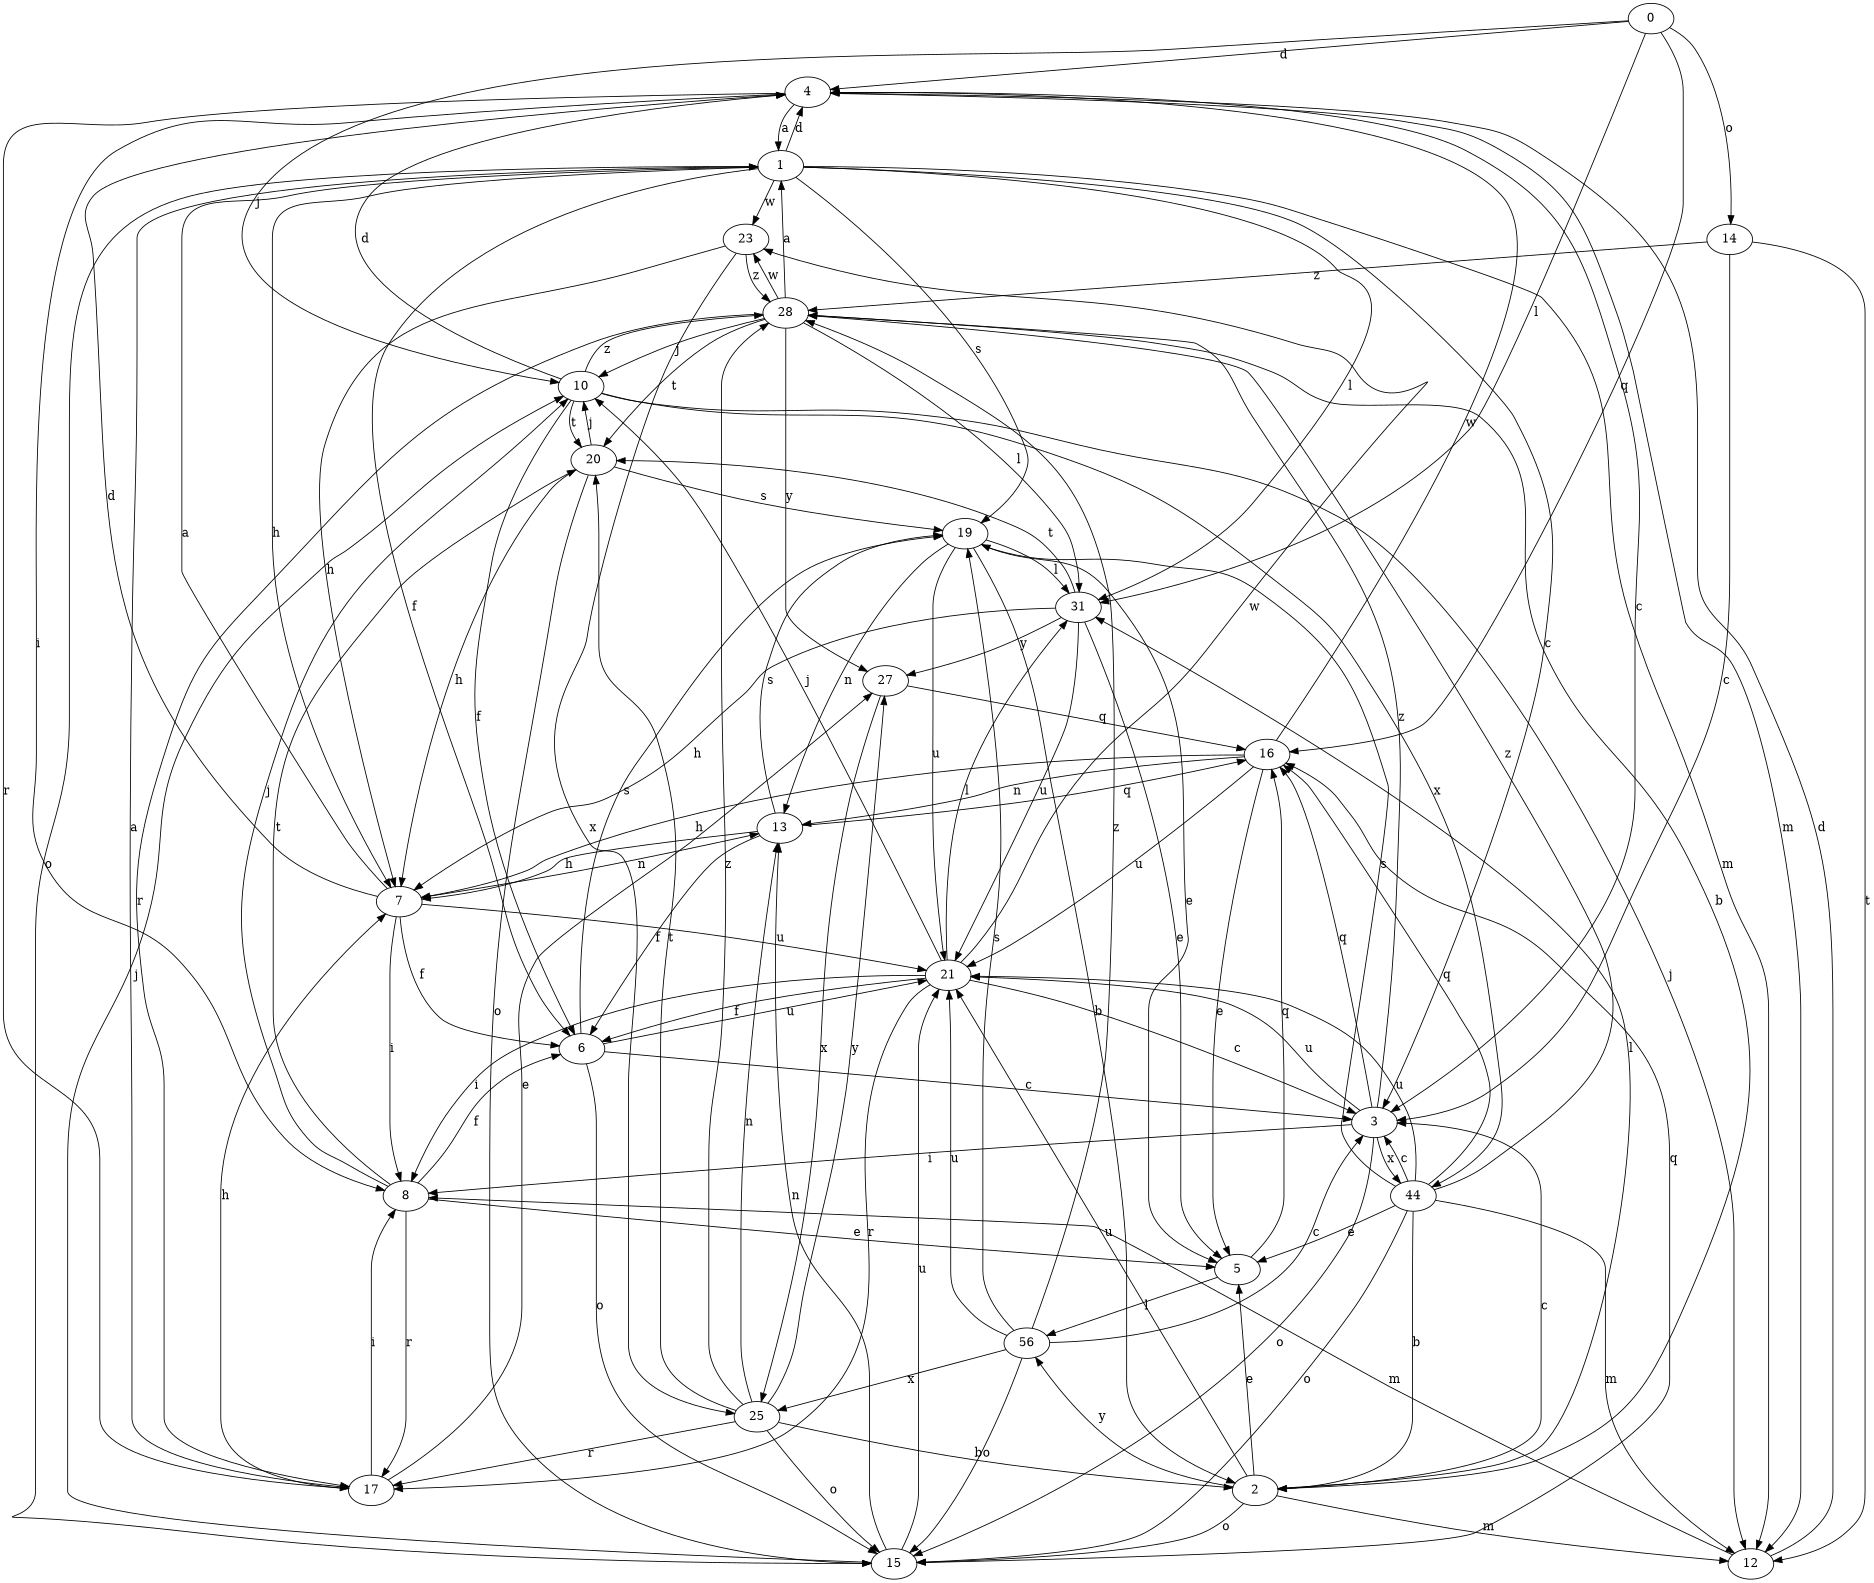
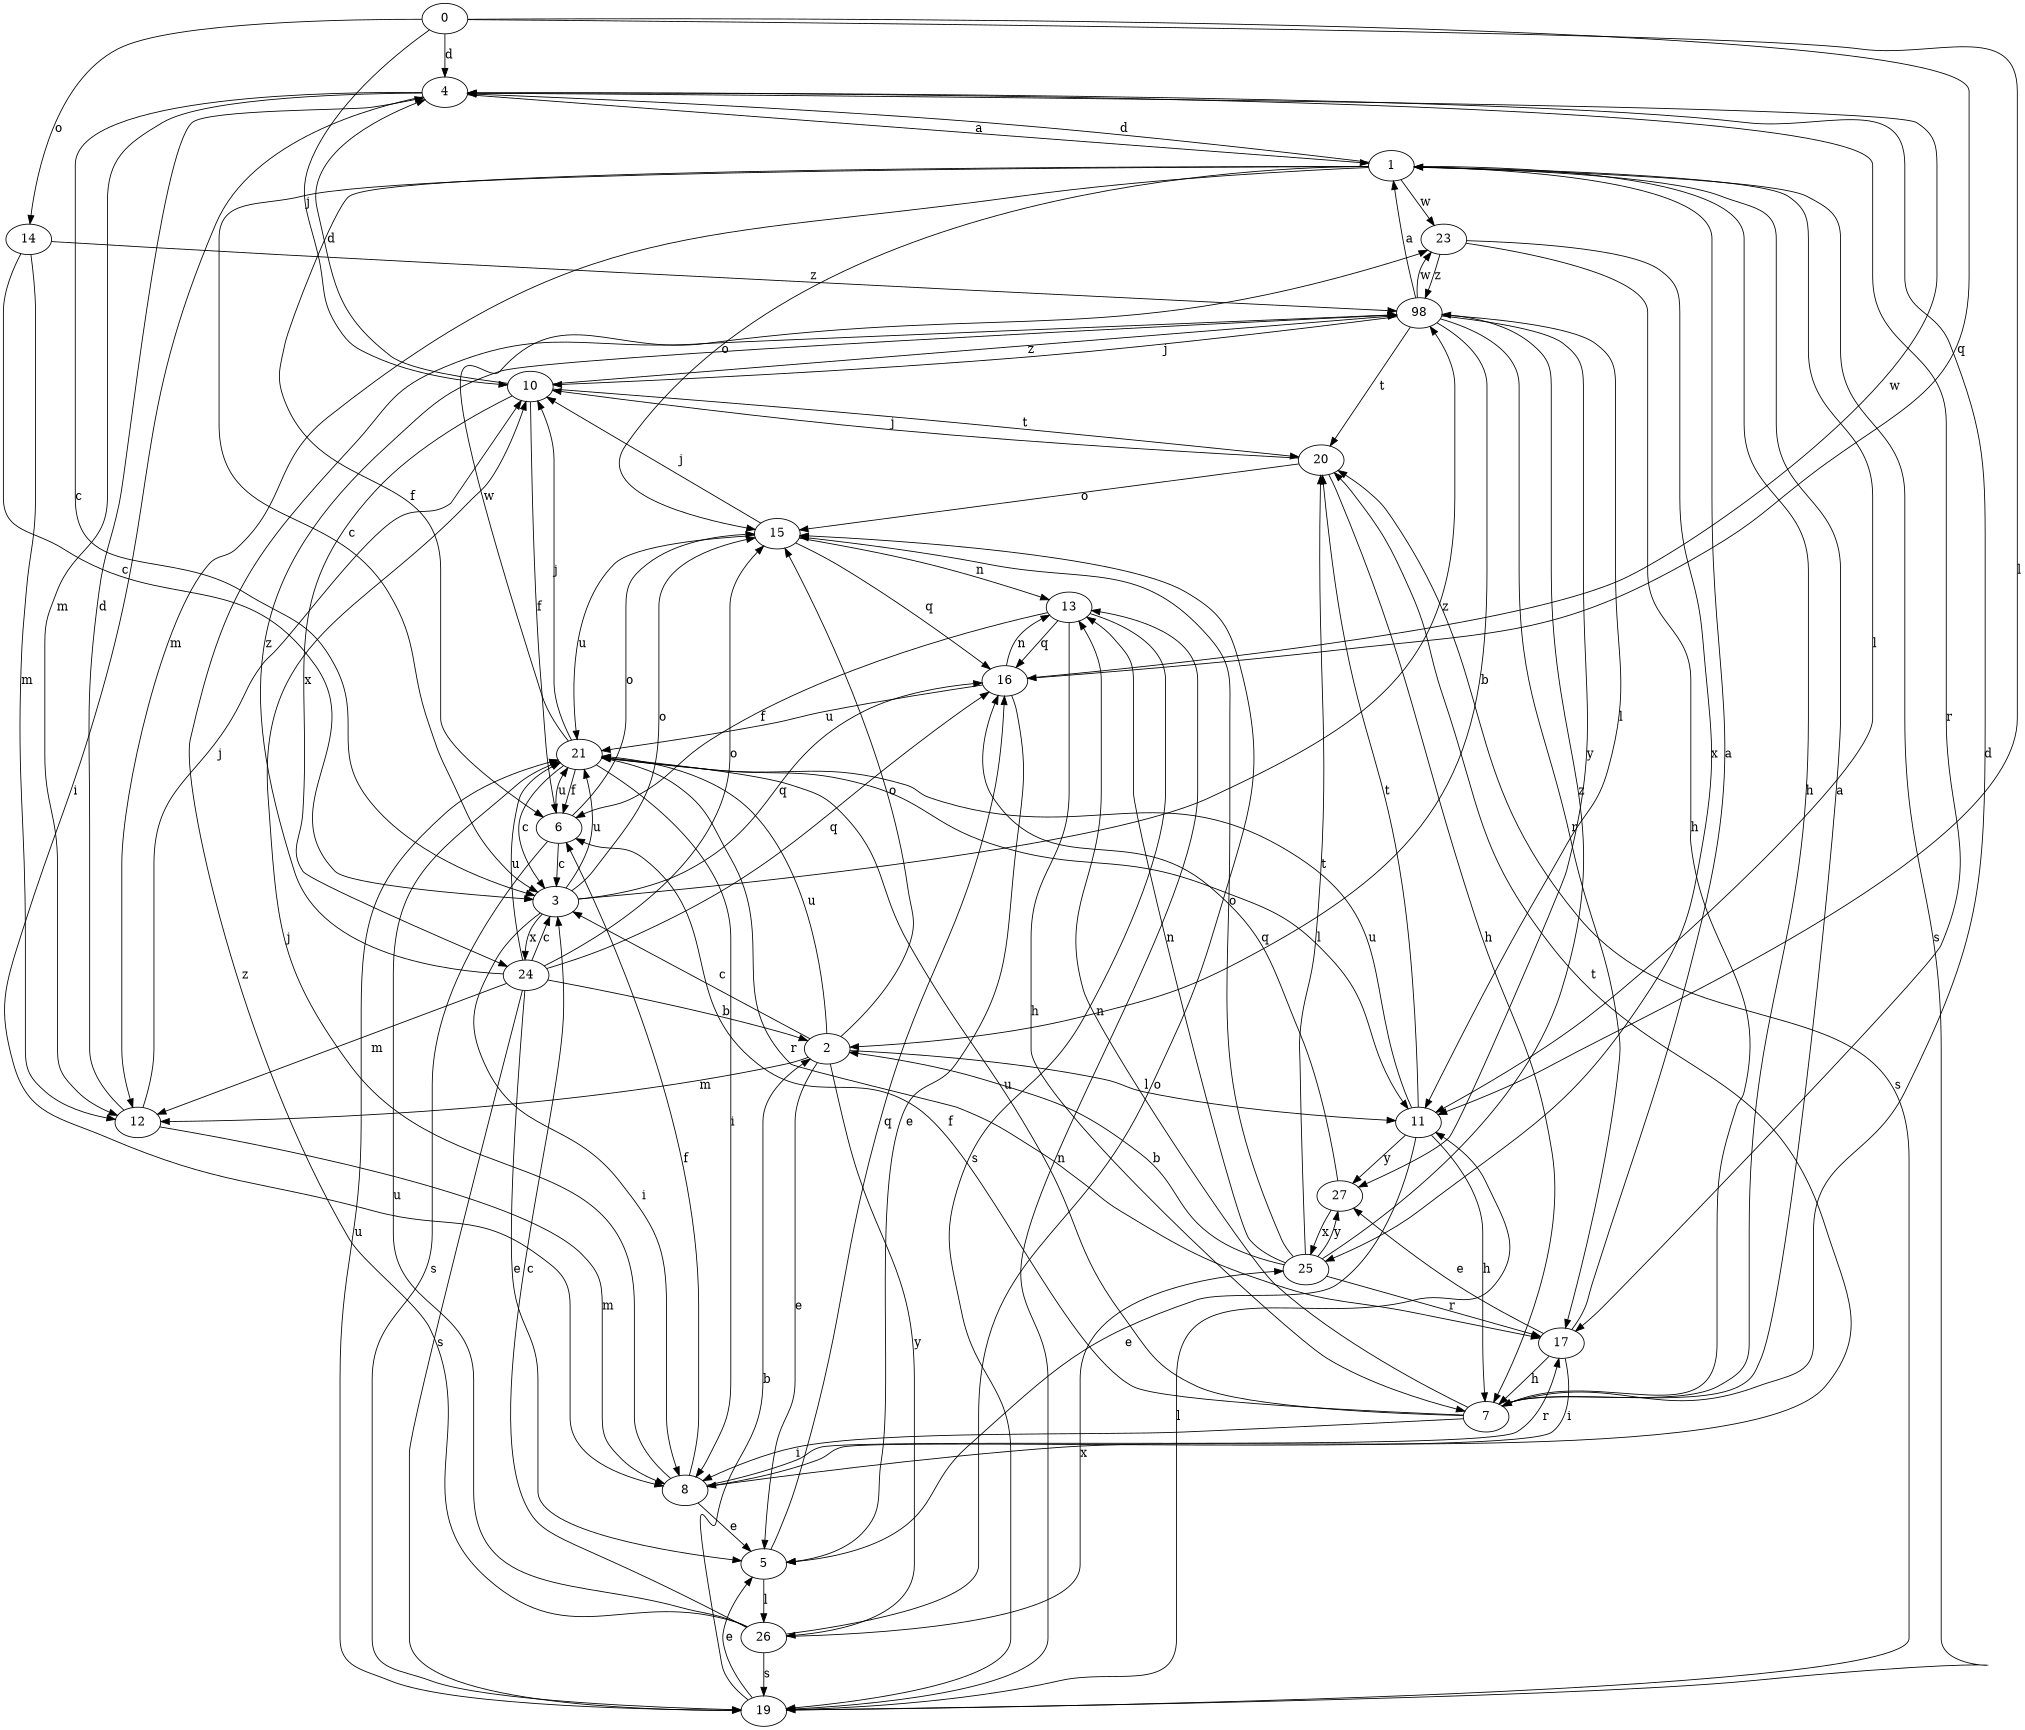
(786, 313) -> (1419, 313)
(773, 506) -> (1909, 1490)
(1078, 607) -> (1418, 1122)
(1449, 617) -> (237, 710)
(830, 787) -> none
(1868, 902) -> (27, 681)
(1413, 1196) -> (526, 975)
(1027, 1343) -> (764, 1638)
